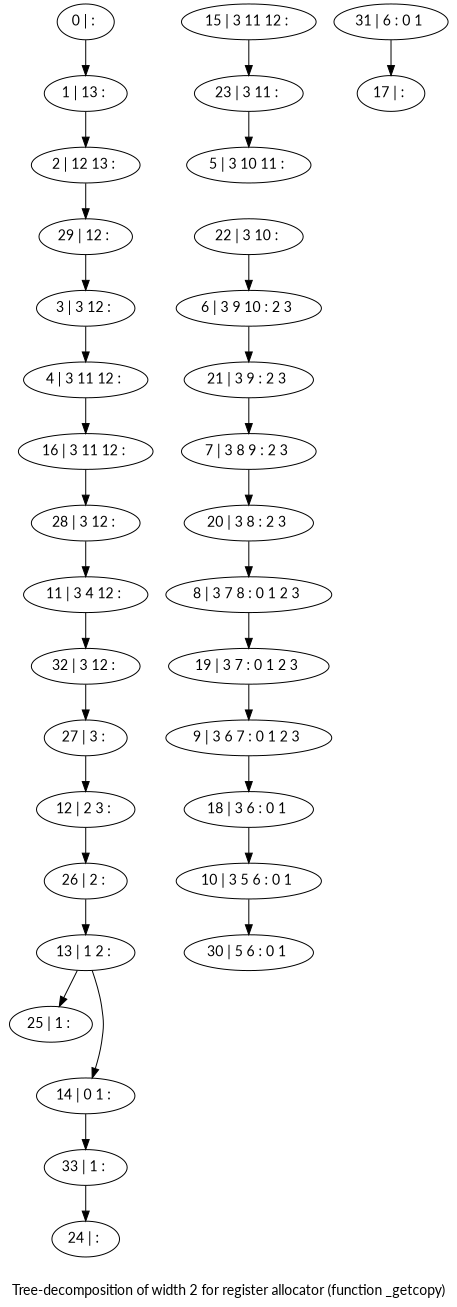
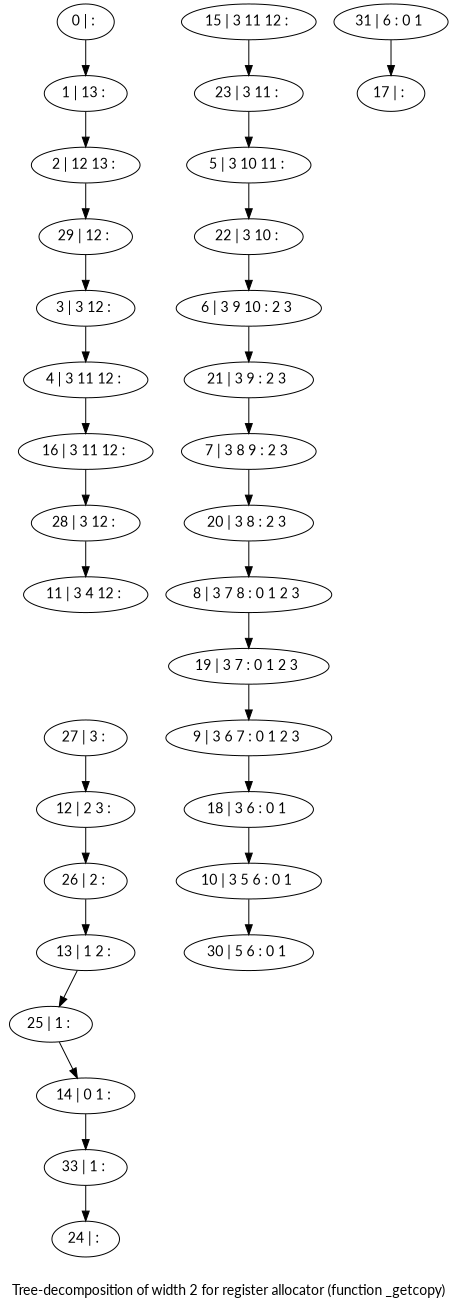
none -> (249, 196)
(86, 666) -> none
(103, 1019) -> (66, 1056)
